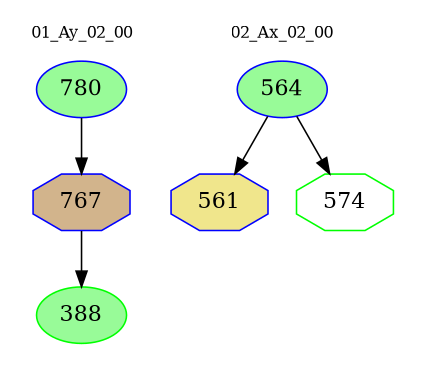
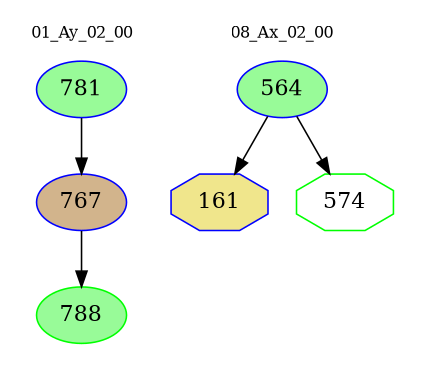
(282, 34) -> (282, 34)
(82, 89) -> (82, 89)
(82, 202) -> (82, 202)
(220, 202) -> (220, 202)
(82, 315) -> (82, 315)
